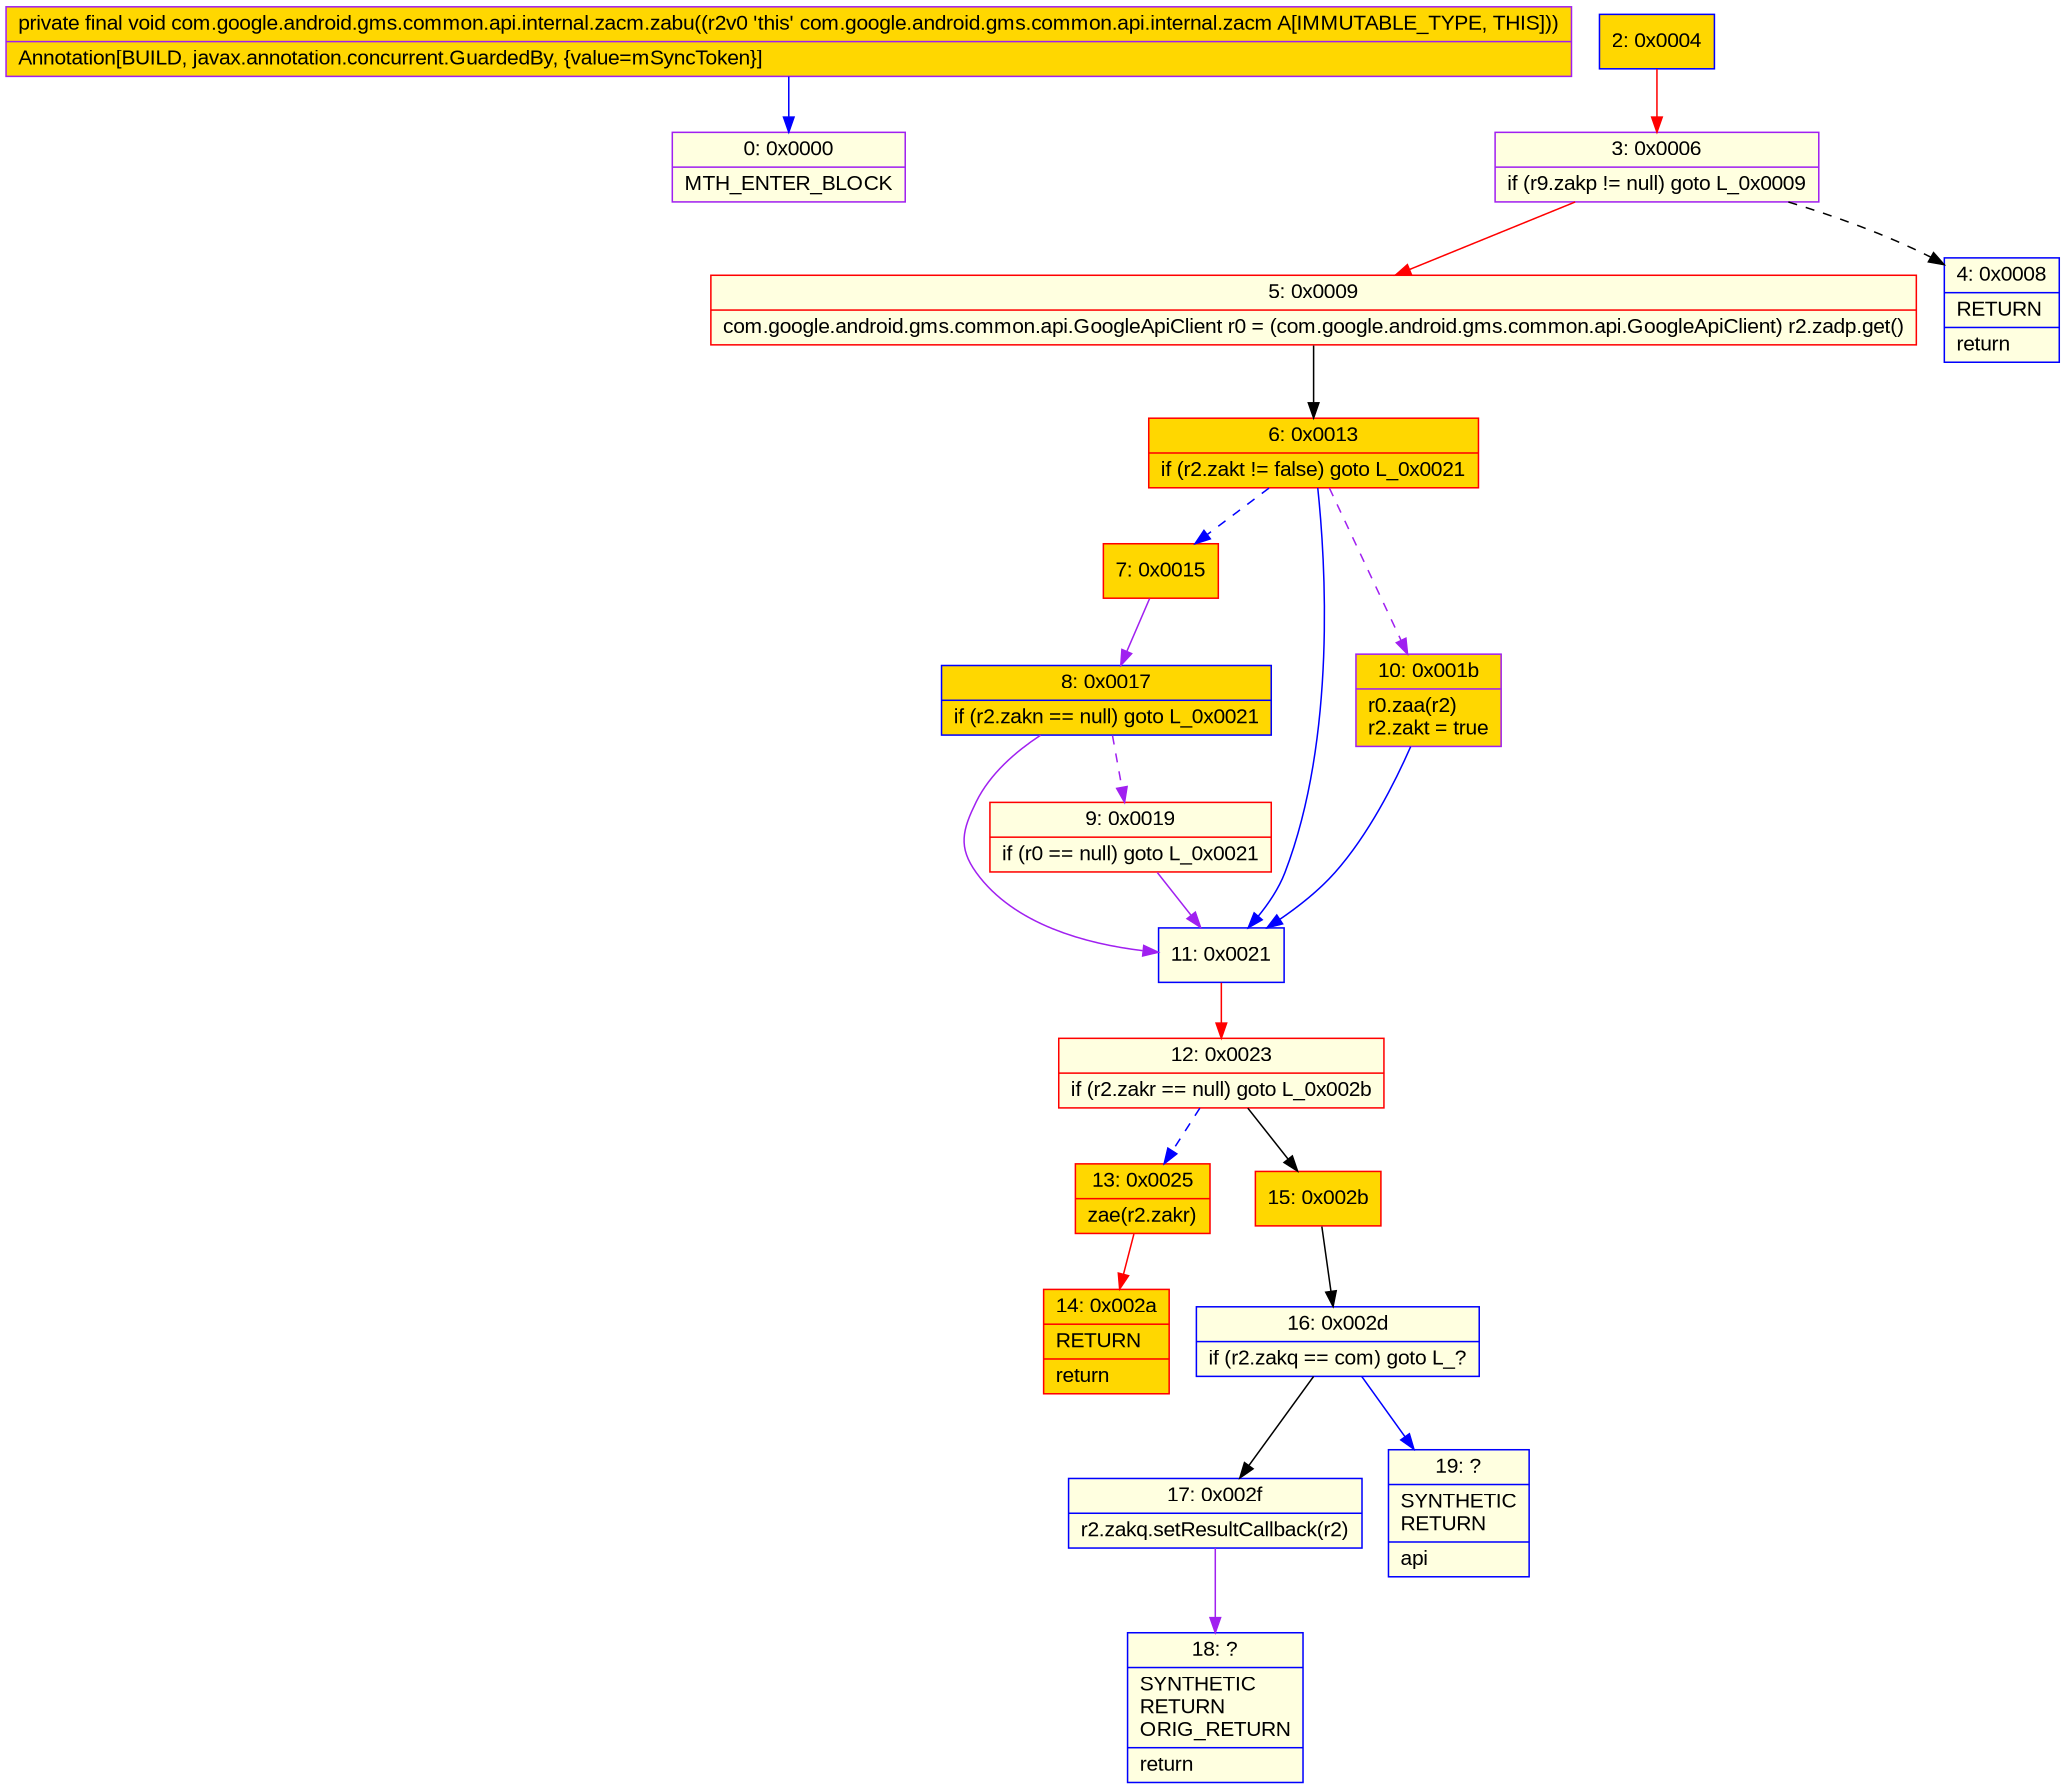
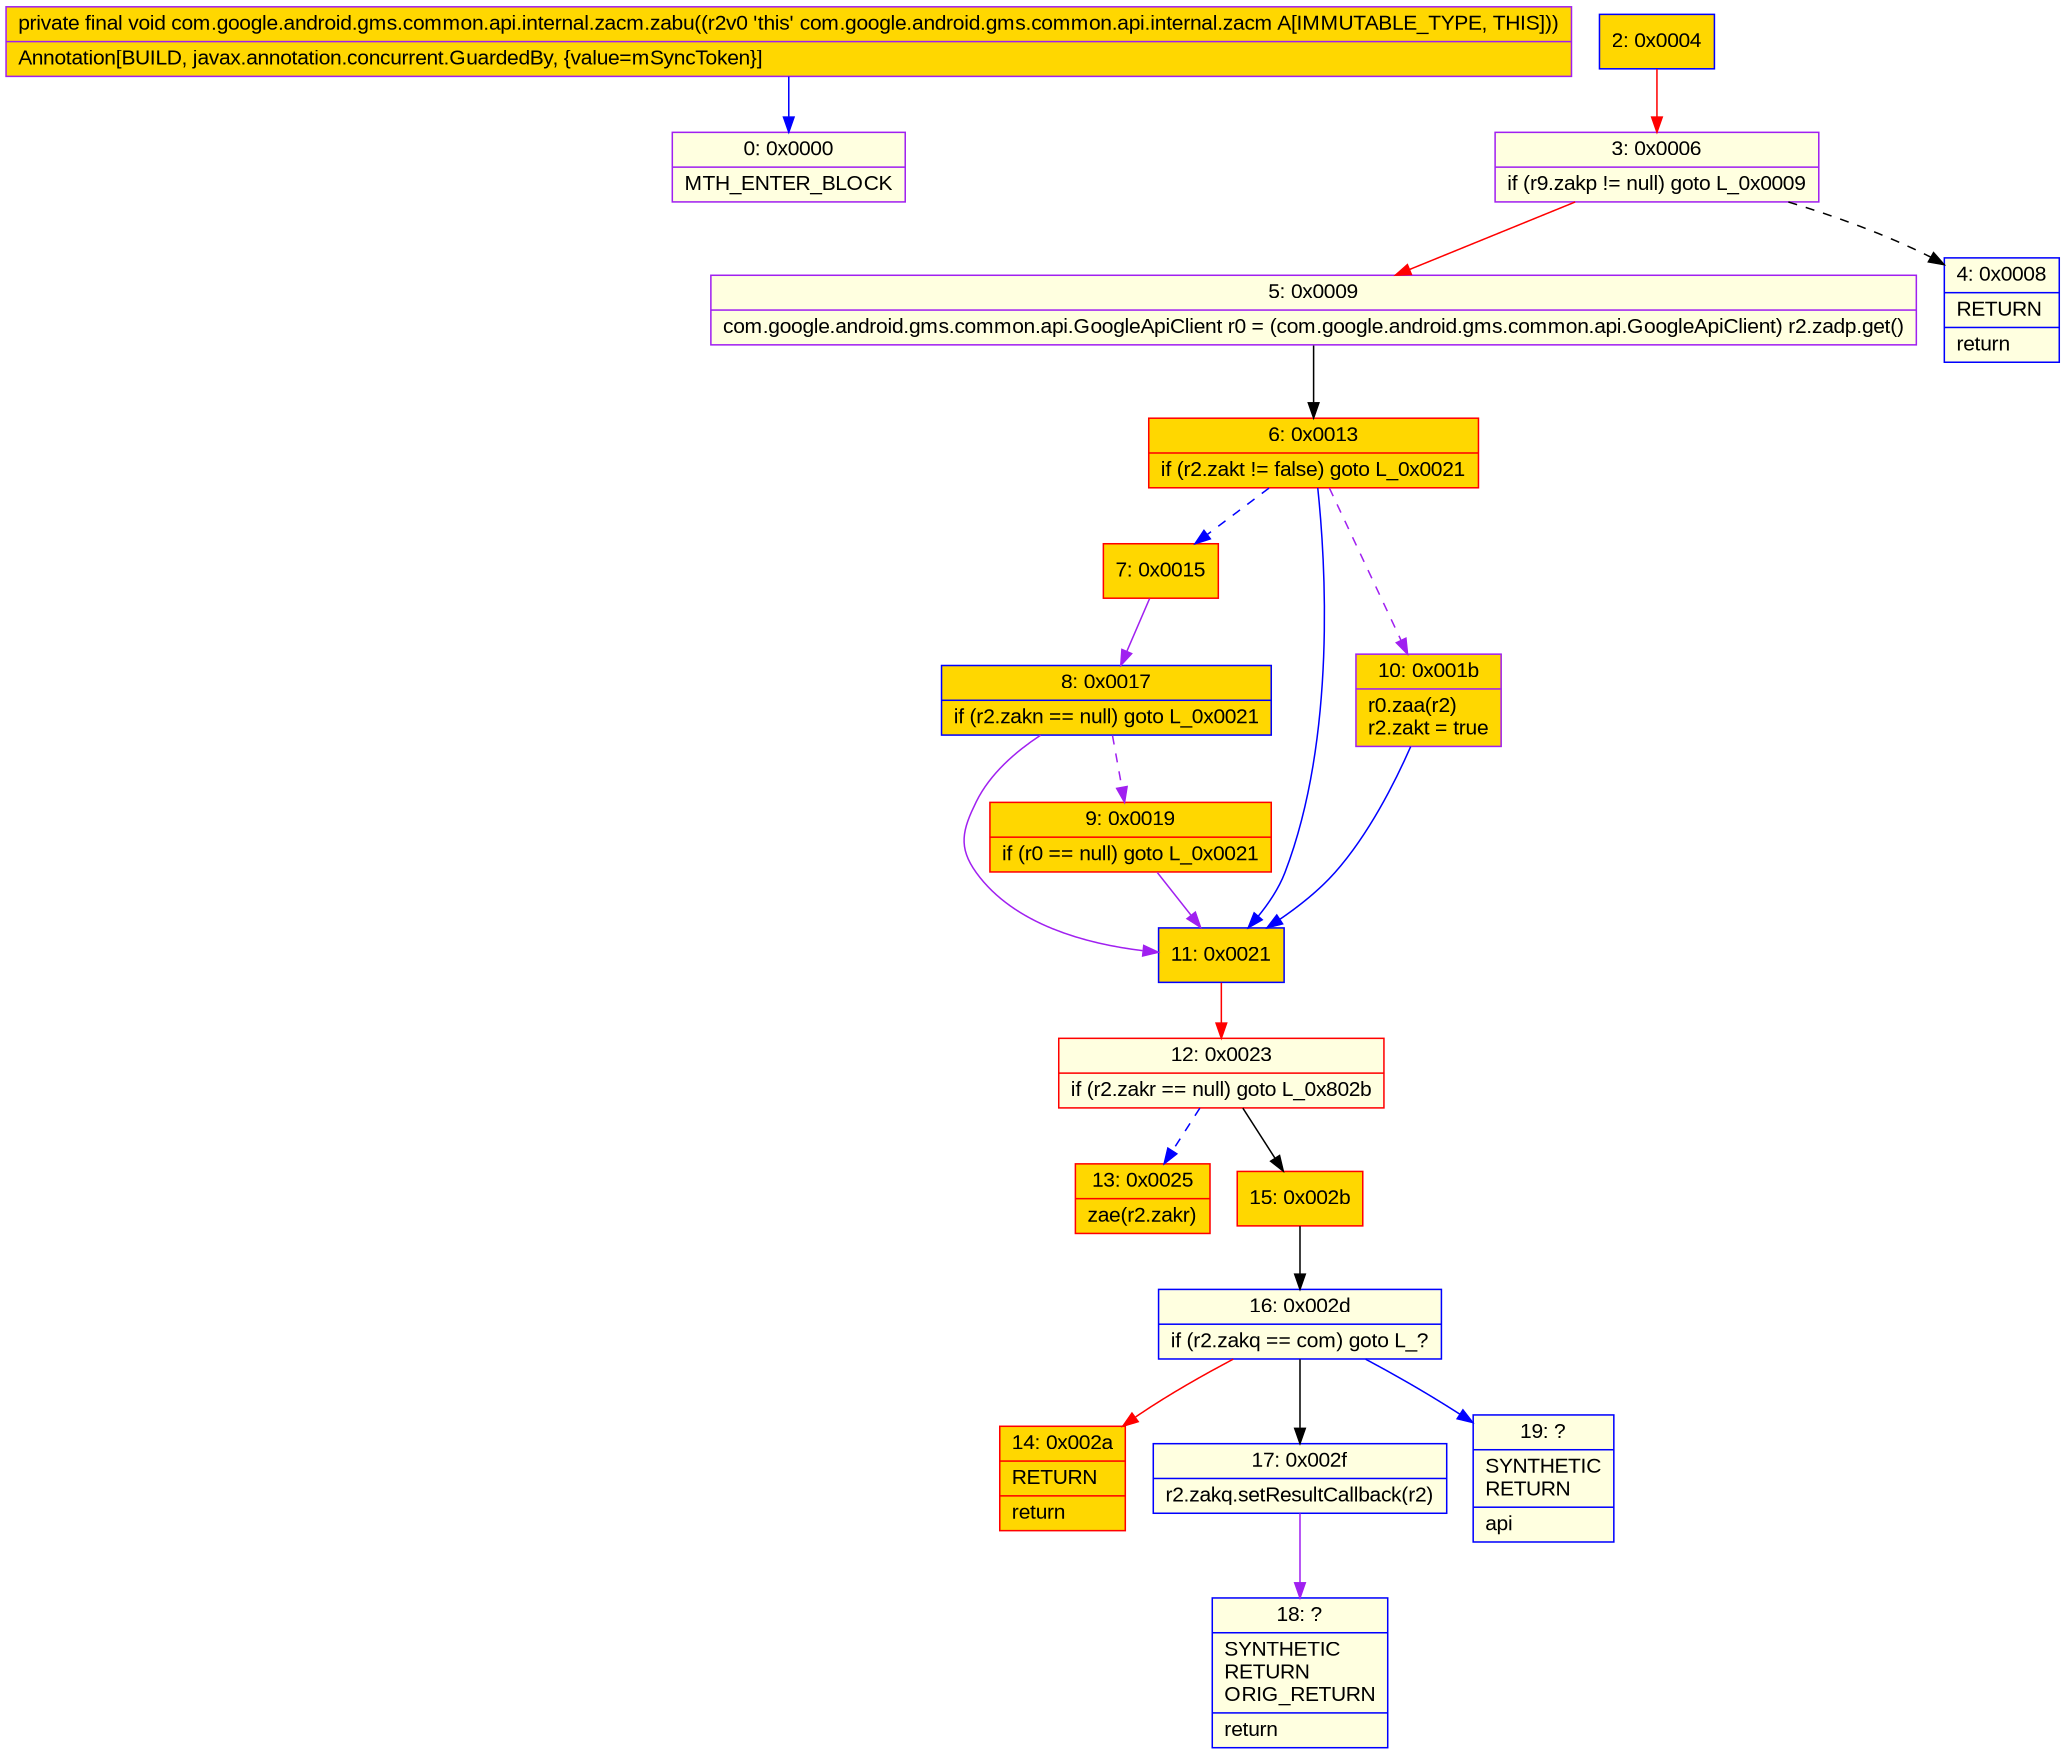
(1314, 310) -> (1314, 310)
(1131, 837) -> (1131, 837)
(1221, 955) -> (1221, 955)
(1221, 1090) -> (1221, 1090)
(1129, 1254) -> (1184, 1387)
